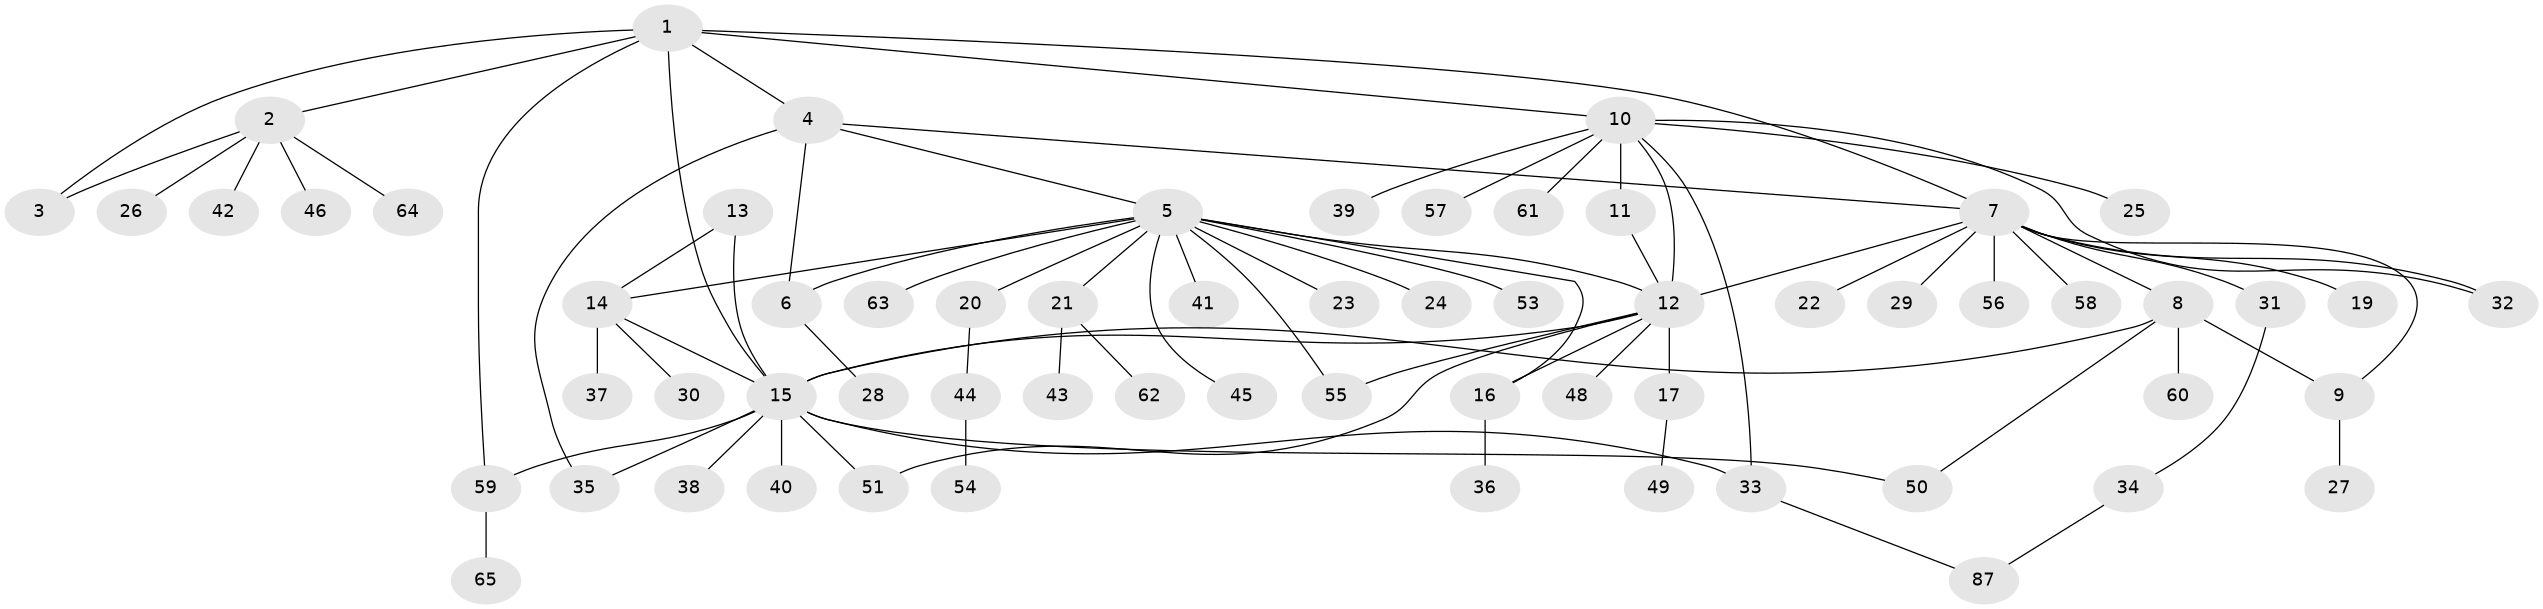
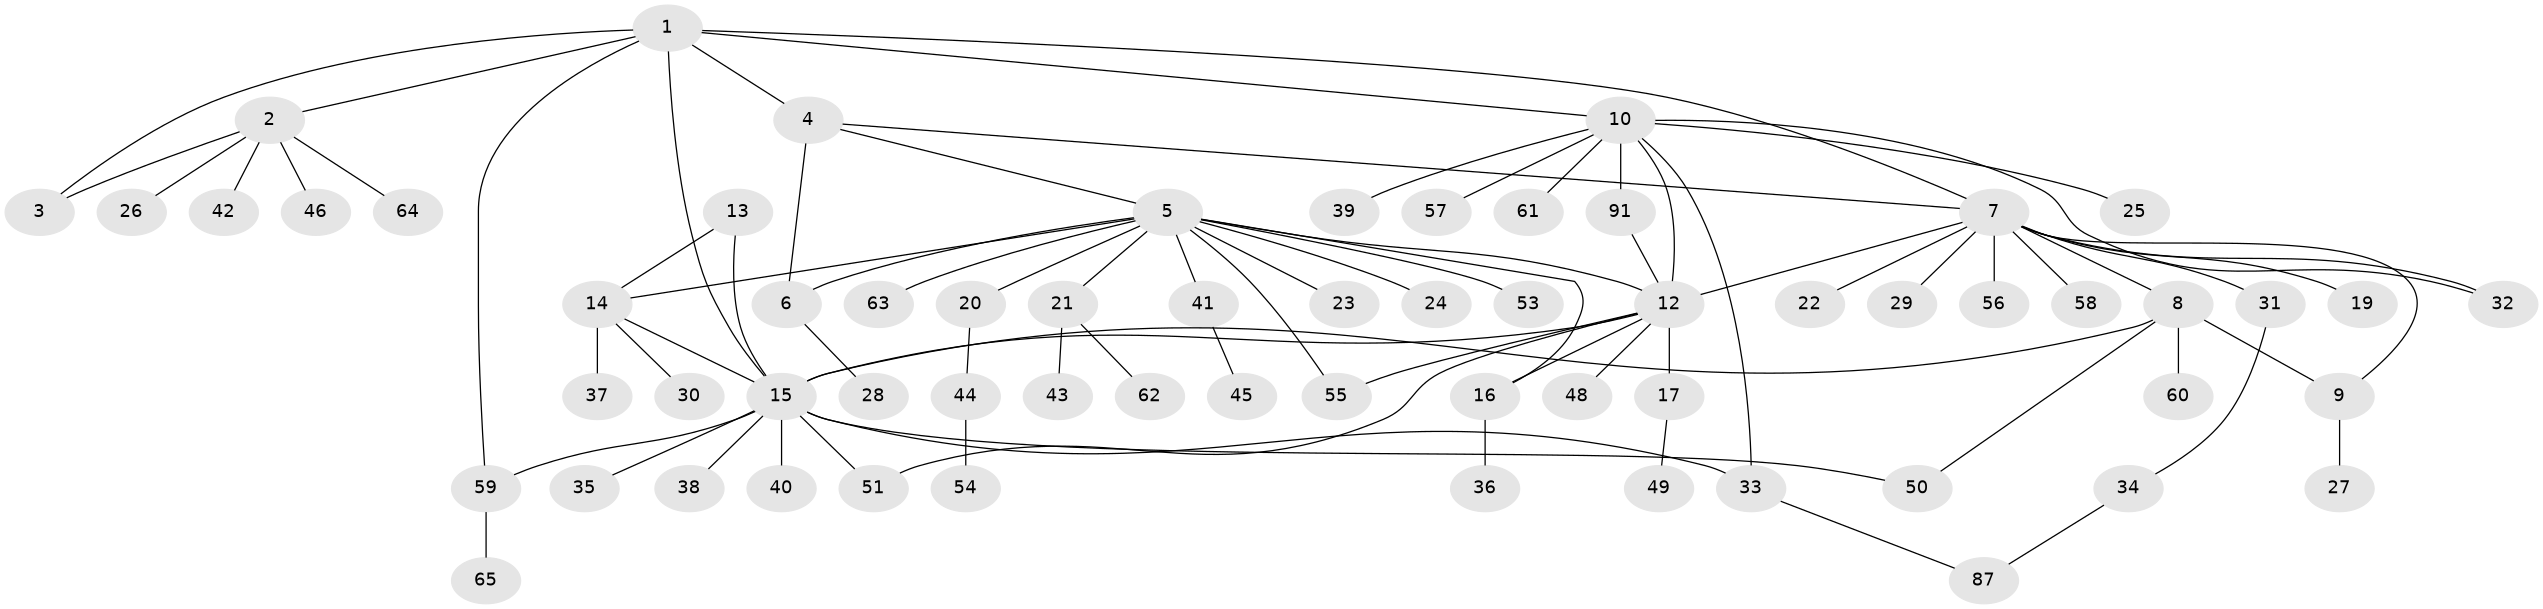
(1621, 212) -> (1621, 212)
(575, 247) -> none
(1155, 321) -> (1223, 351)
